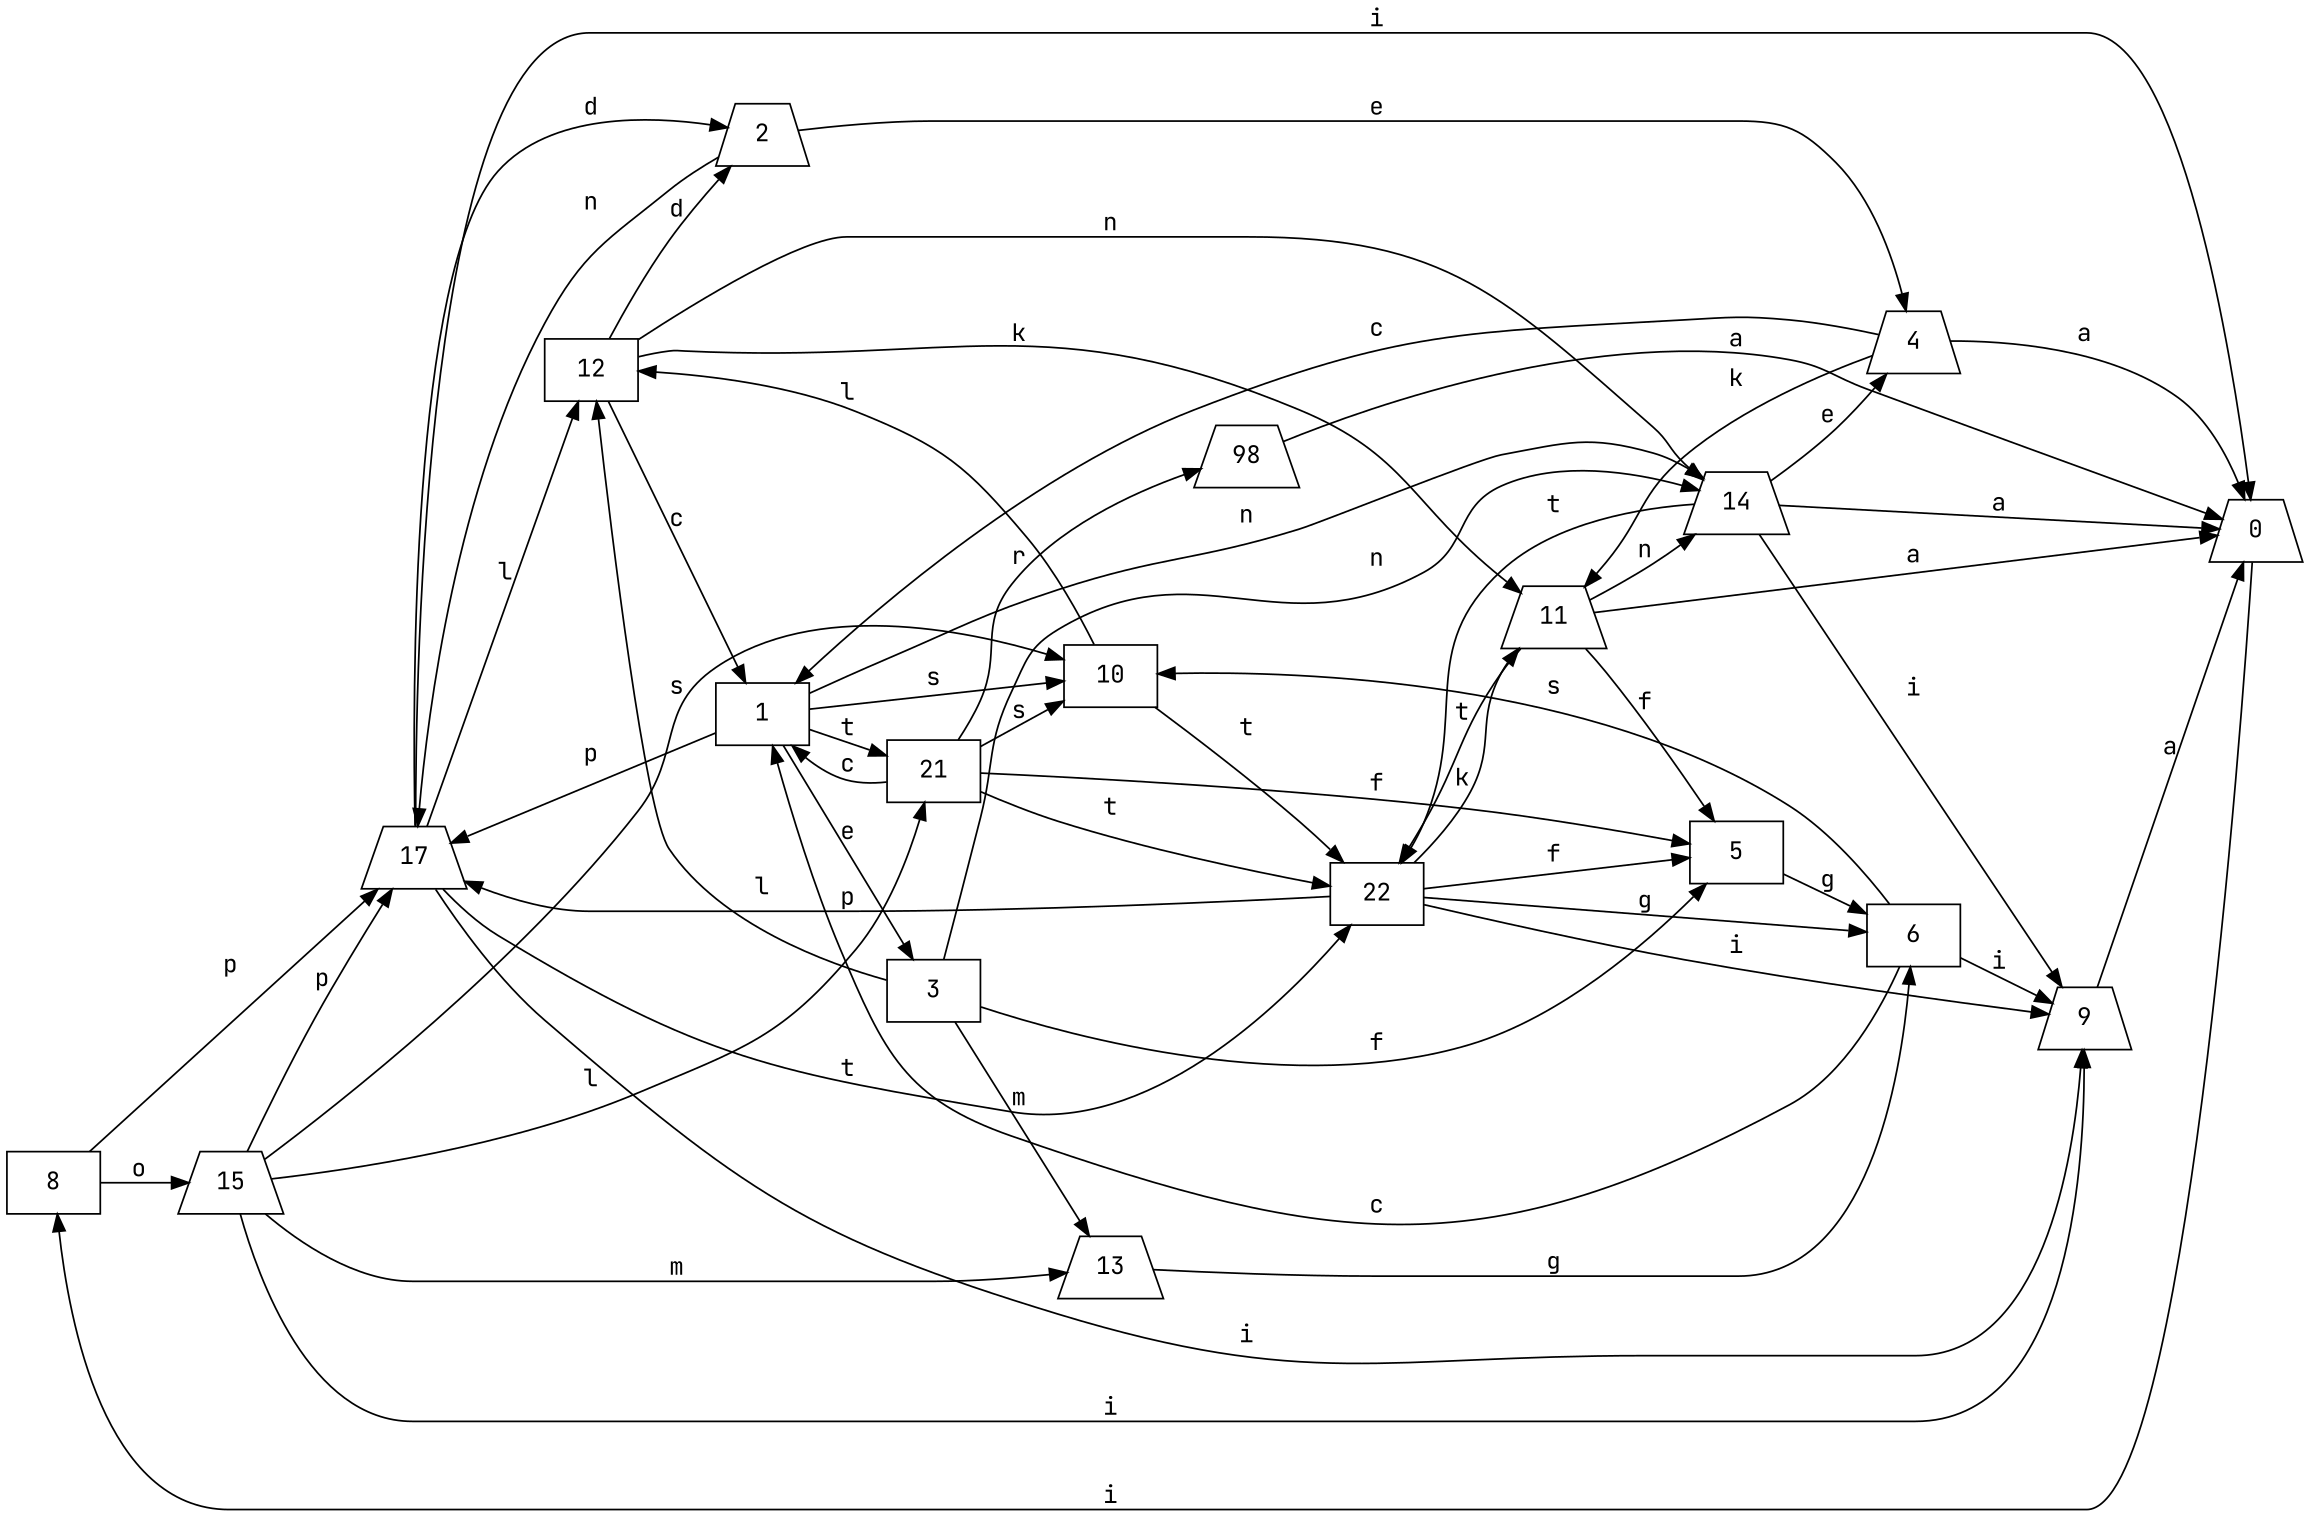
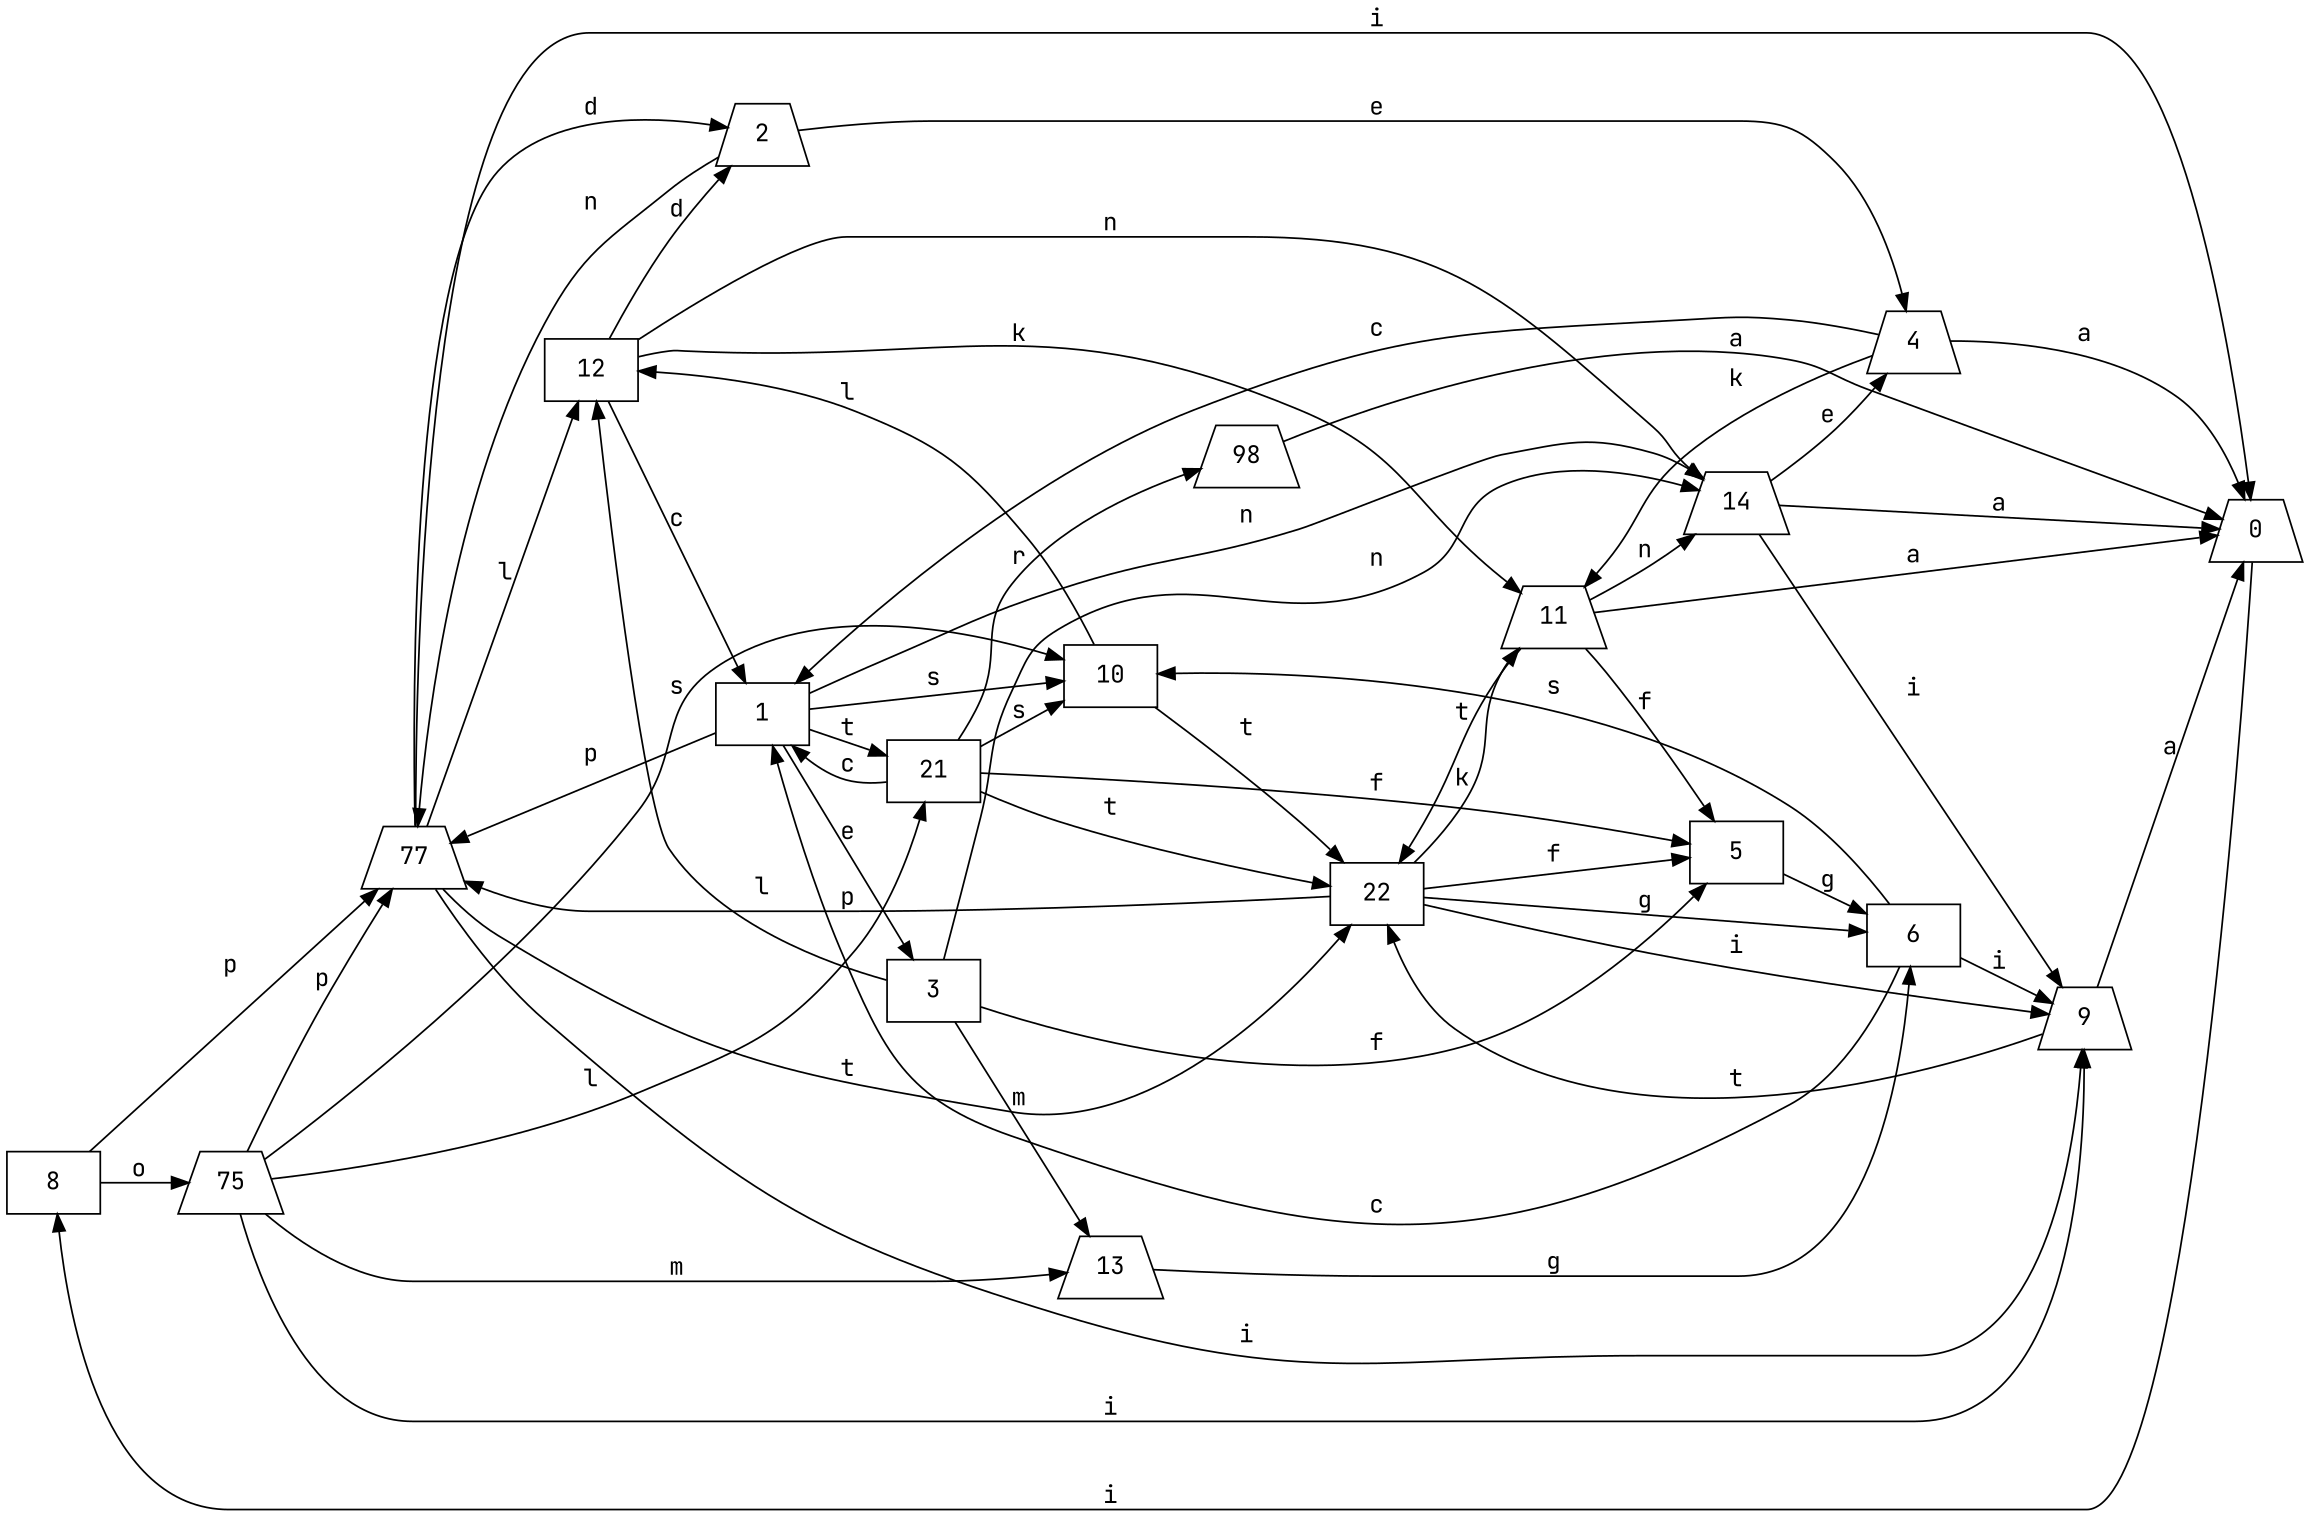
(1472, 605) -> (1692, 1098)
(414, 858) -> (414, 858)
(231, 1183) -> (231, 1183)
